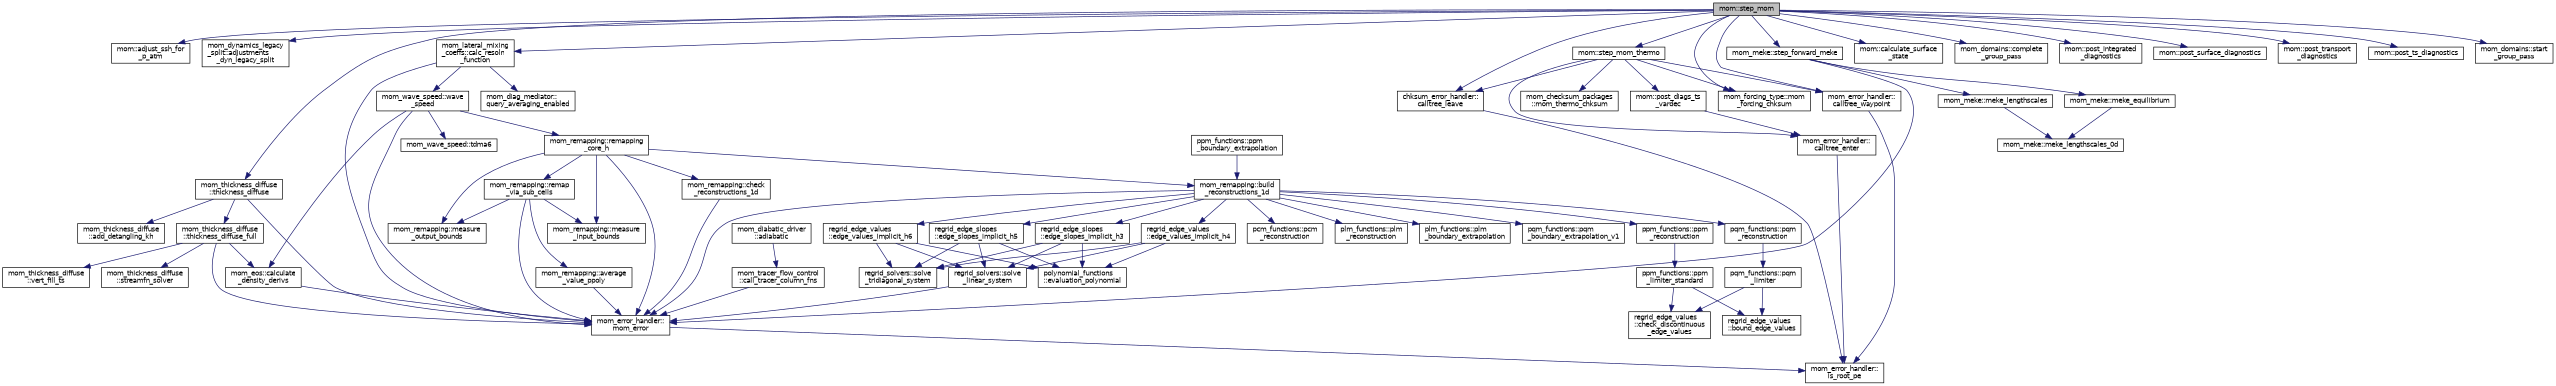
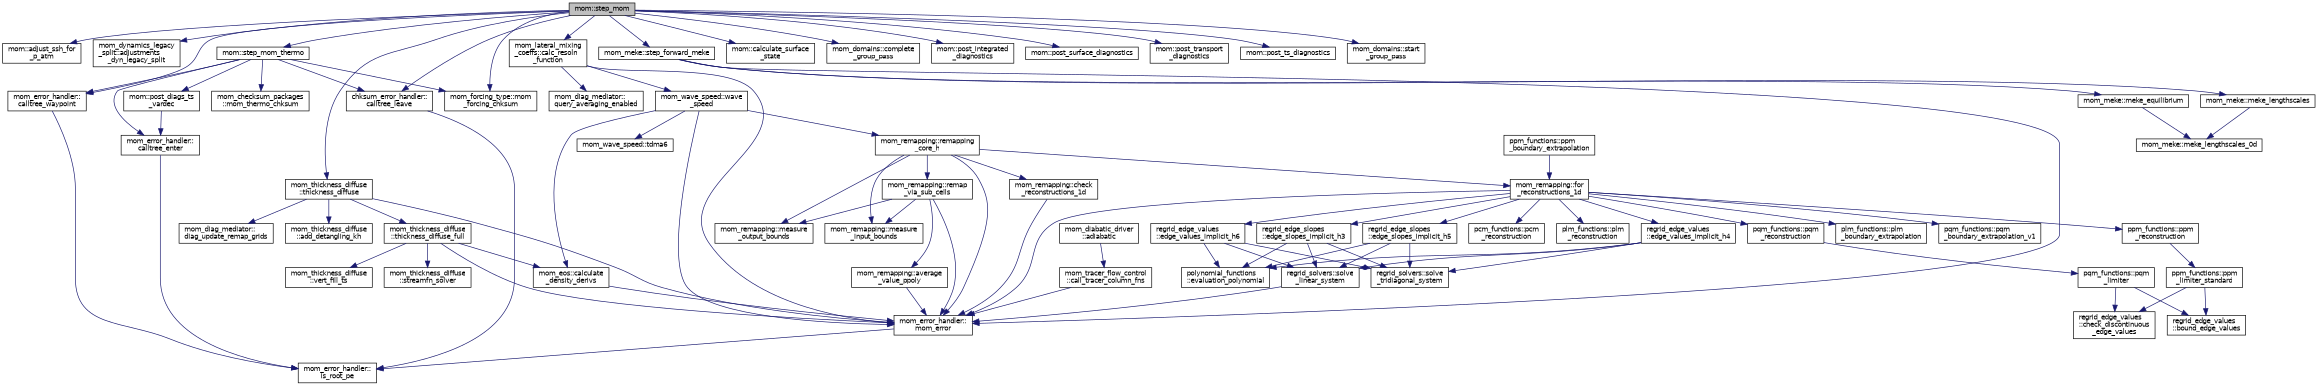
(1237, 189) -> (1549, 189)
none -> (226, 233)
